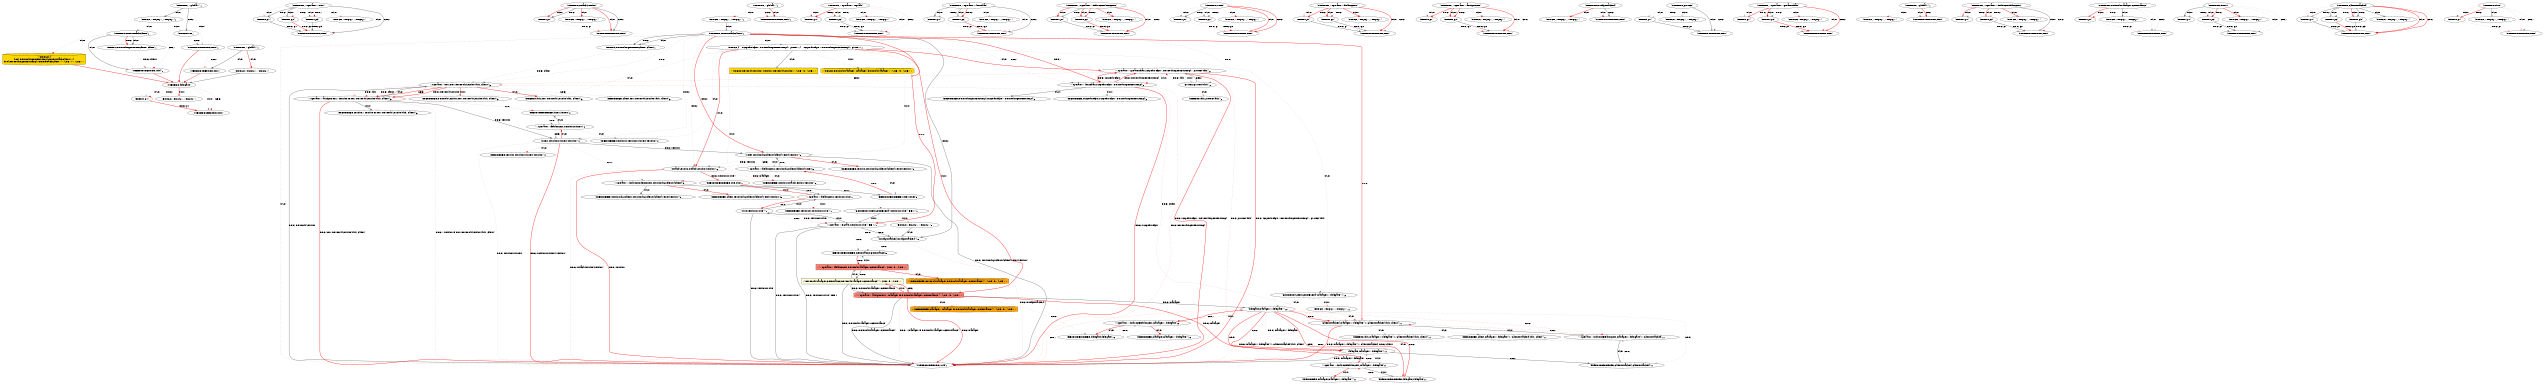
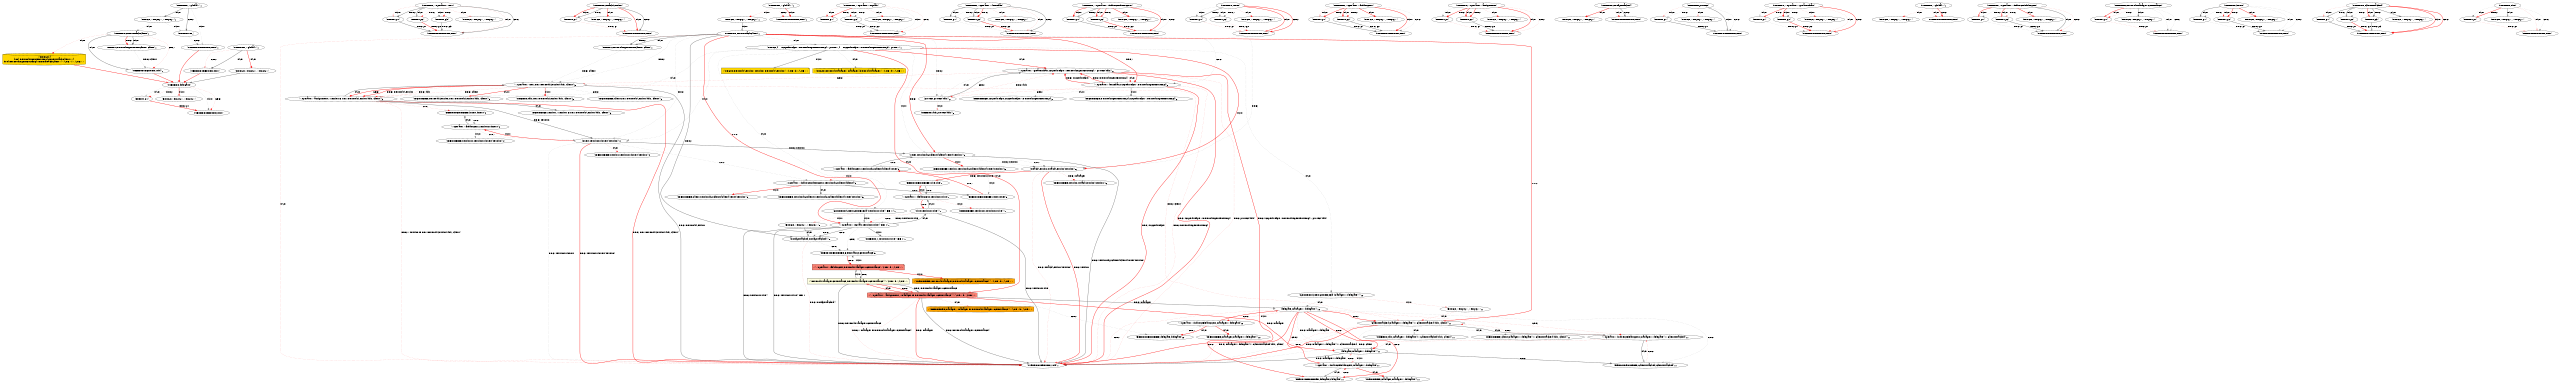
none -> (1025, 91)
none -> (886, 239)
